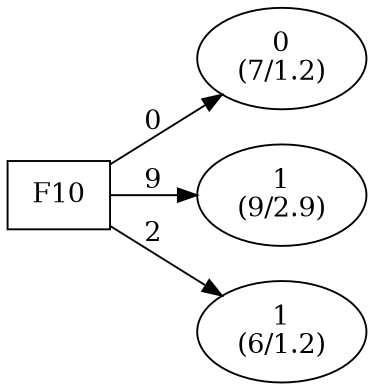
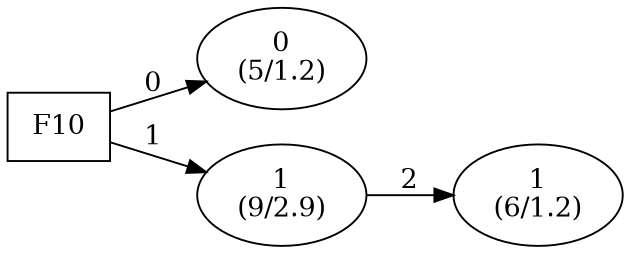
(282, 59) -> (282, 59)
(154, 181) -> (154, 137)
(158, 256) -> (400, 195)
